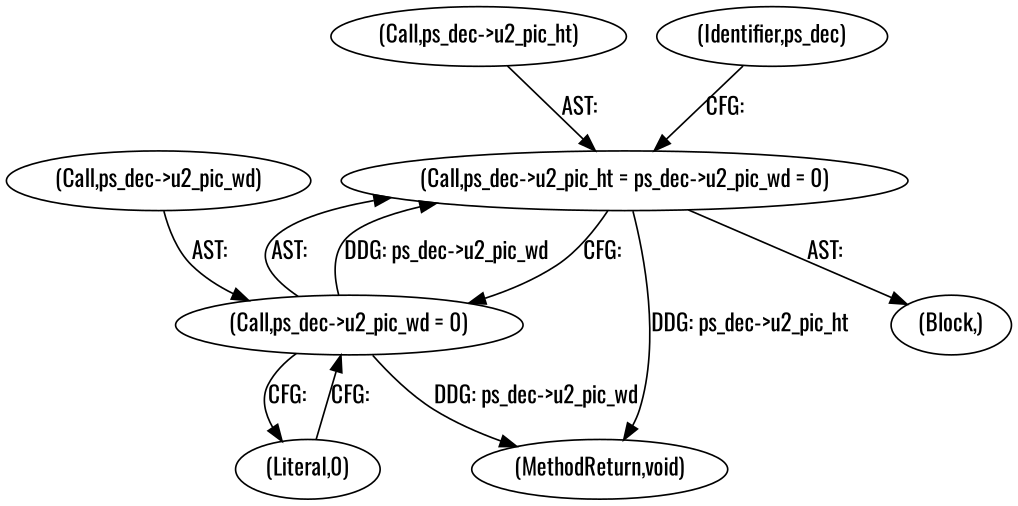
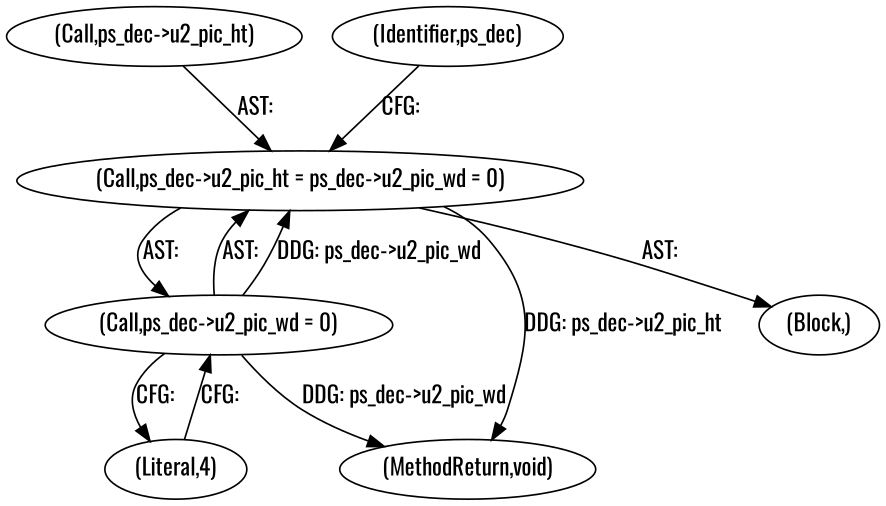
(159, 181) -> none
(606, 253) -> (163, 253)
(308, 469) -> (176, 469)
